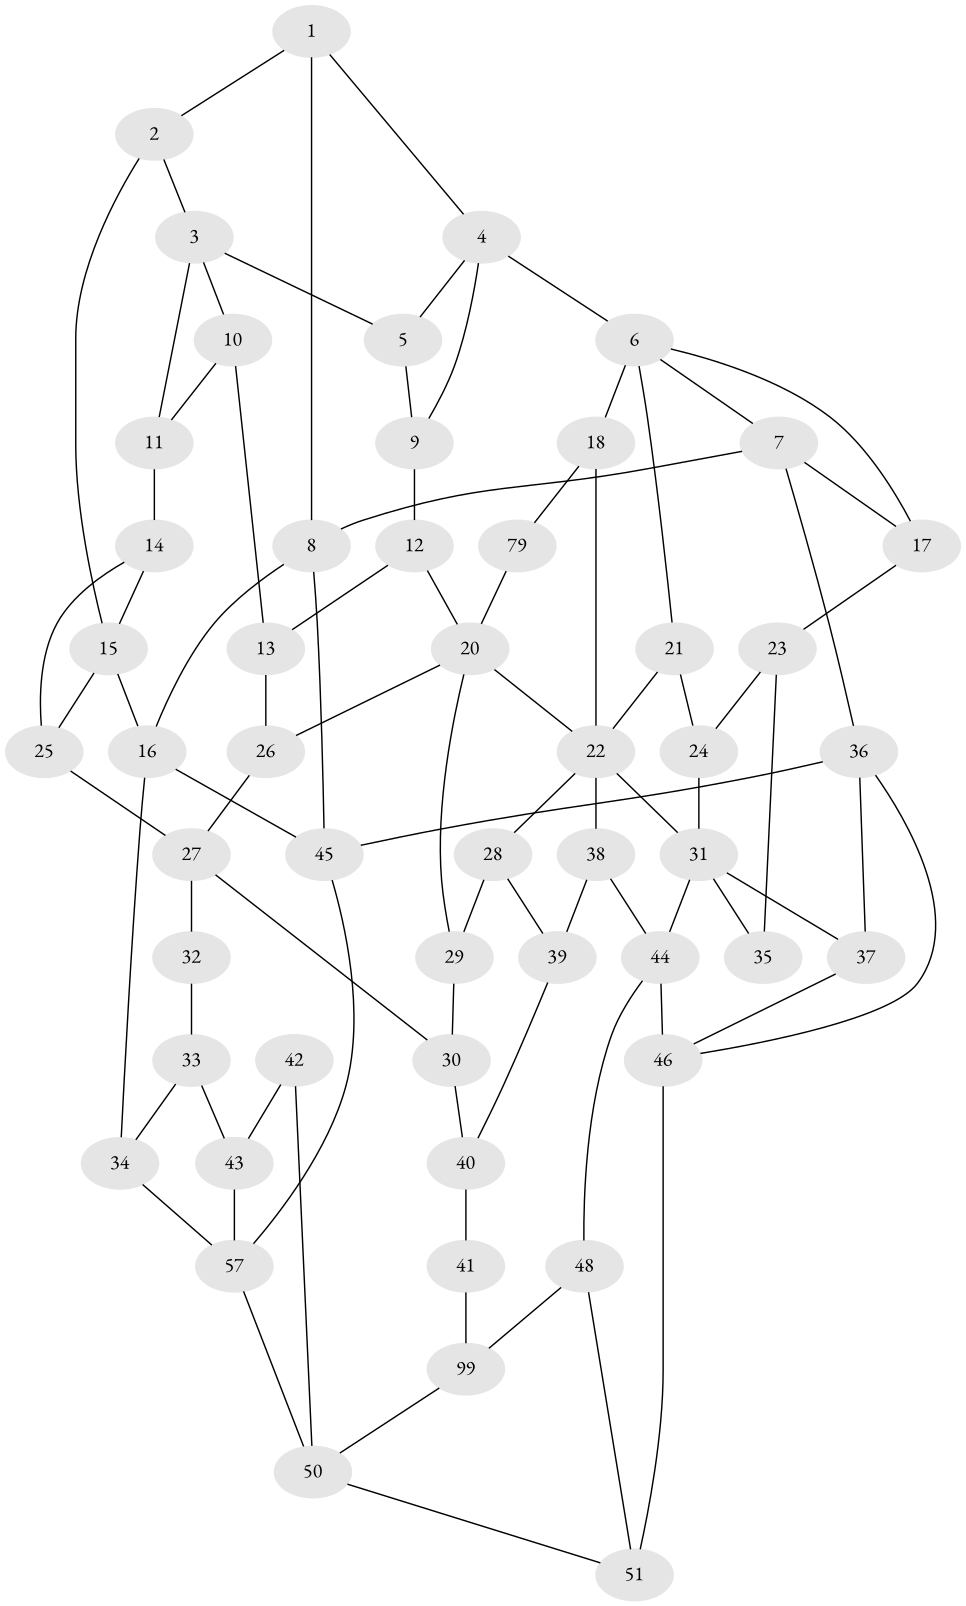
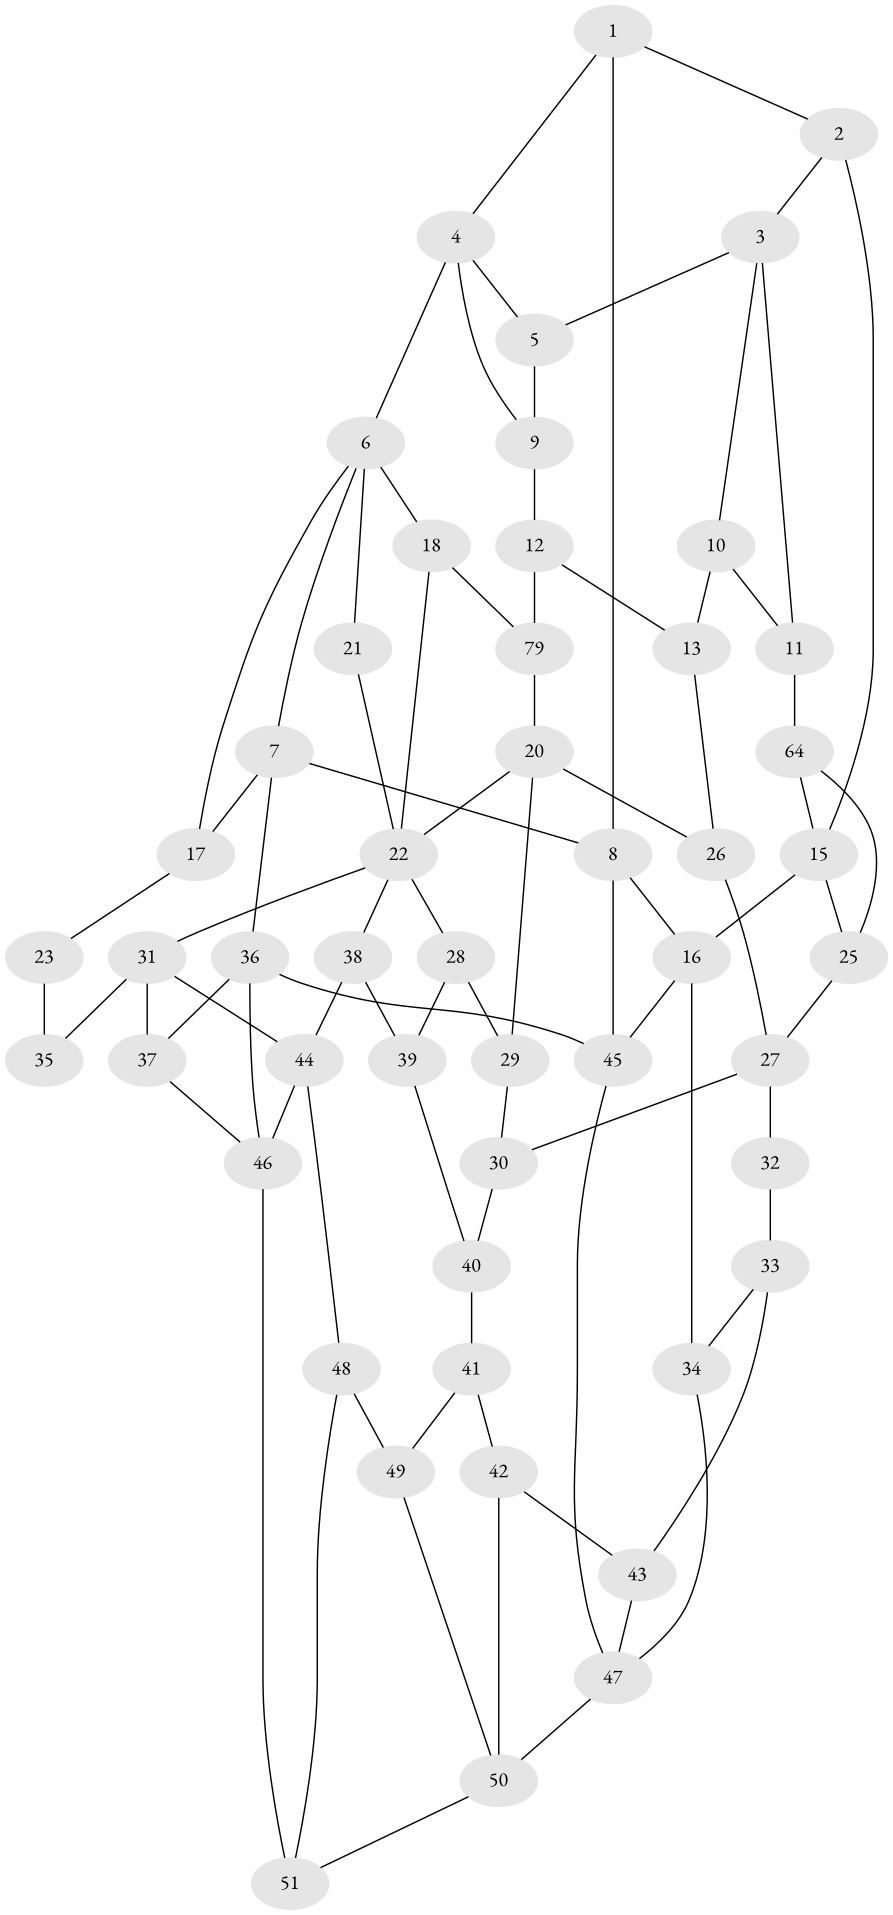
(154, 546) -> (795, 752)
(442, 597) -> (535, 598)
(699, 752) -> none
(234, 1266) -> (613, 1678)
(466, 1369) -> (396, 1472)
none -> (485, 1421)
